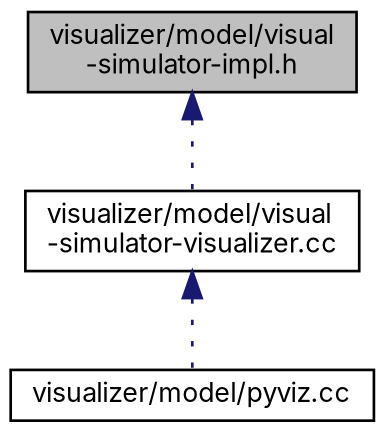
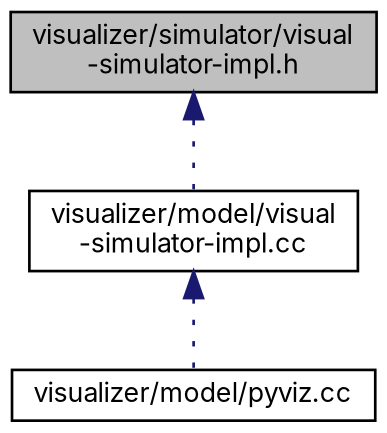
(192, 52) -> (194, 52)
(192, 231) -> (194, 231)
